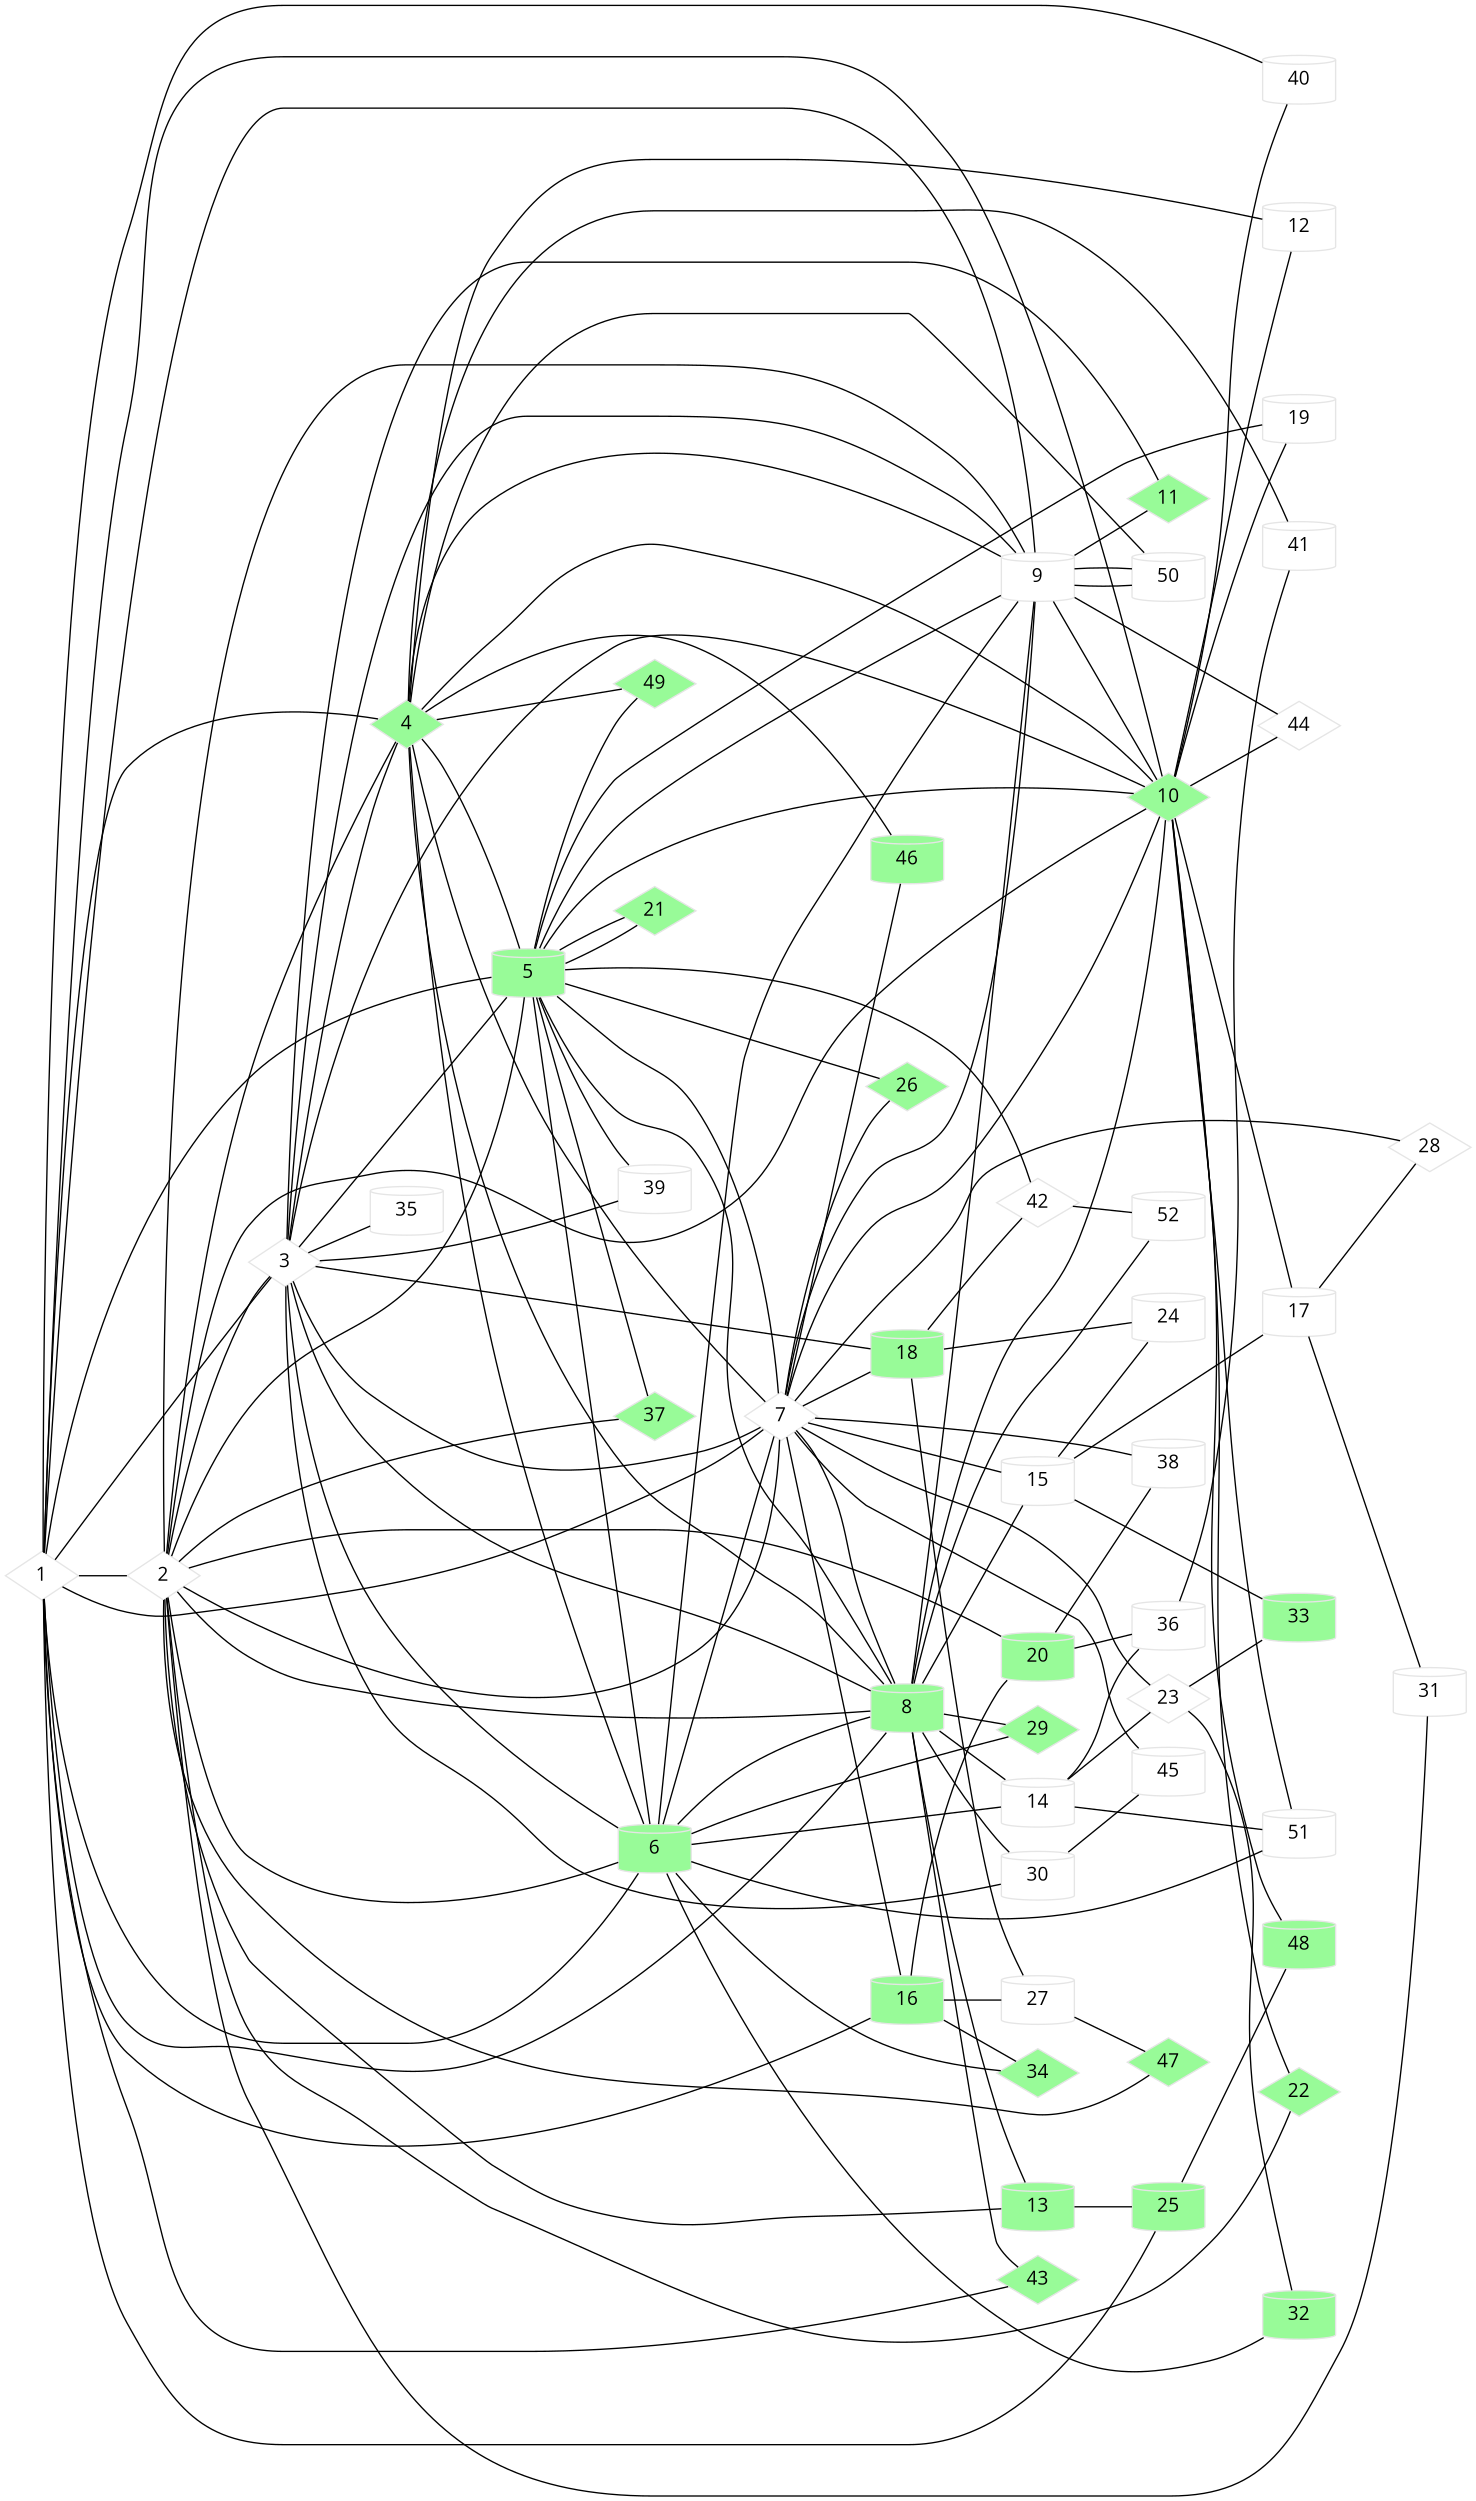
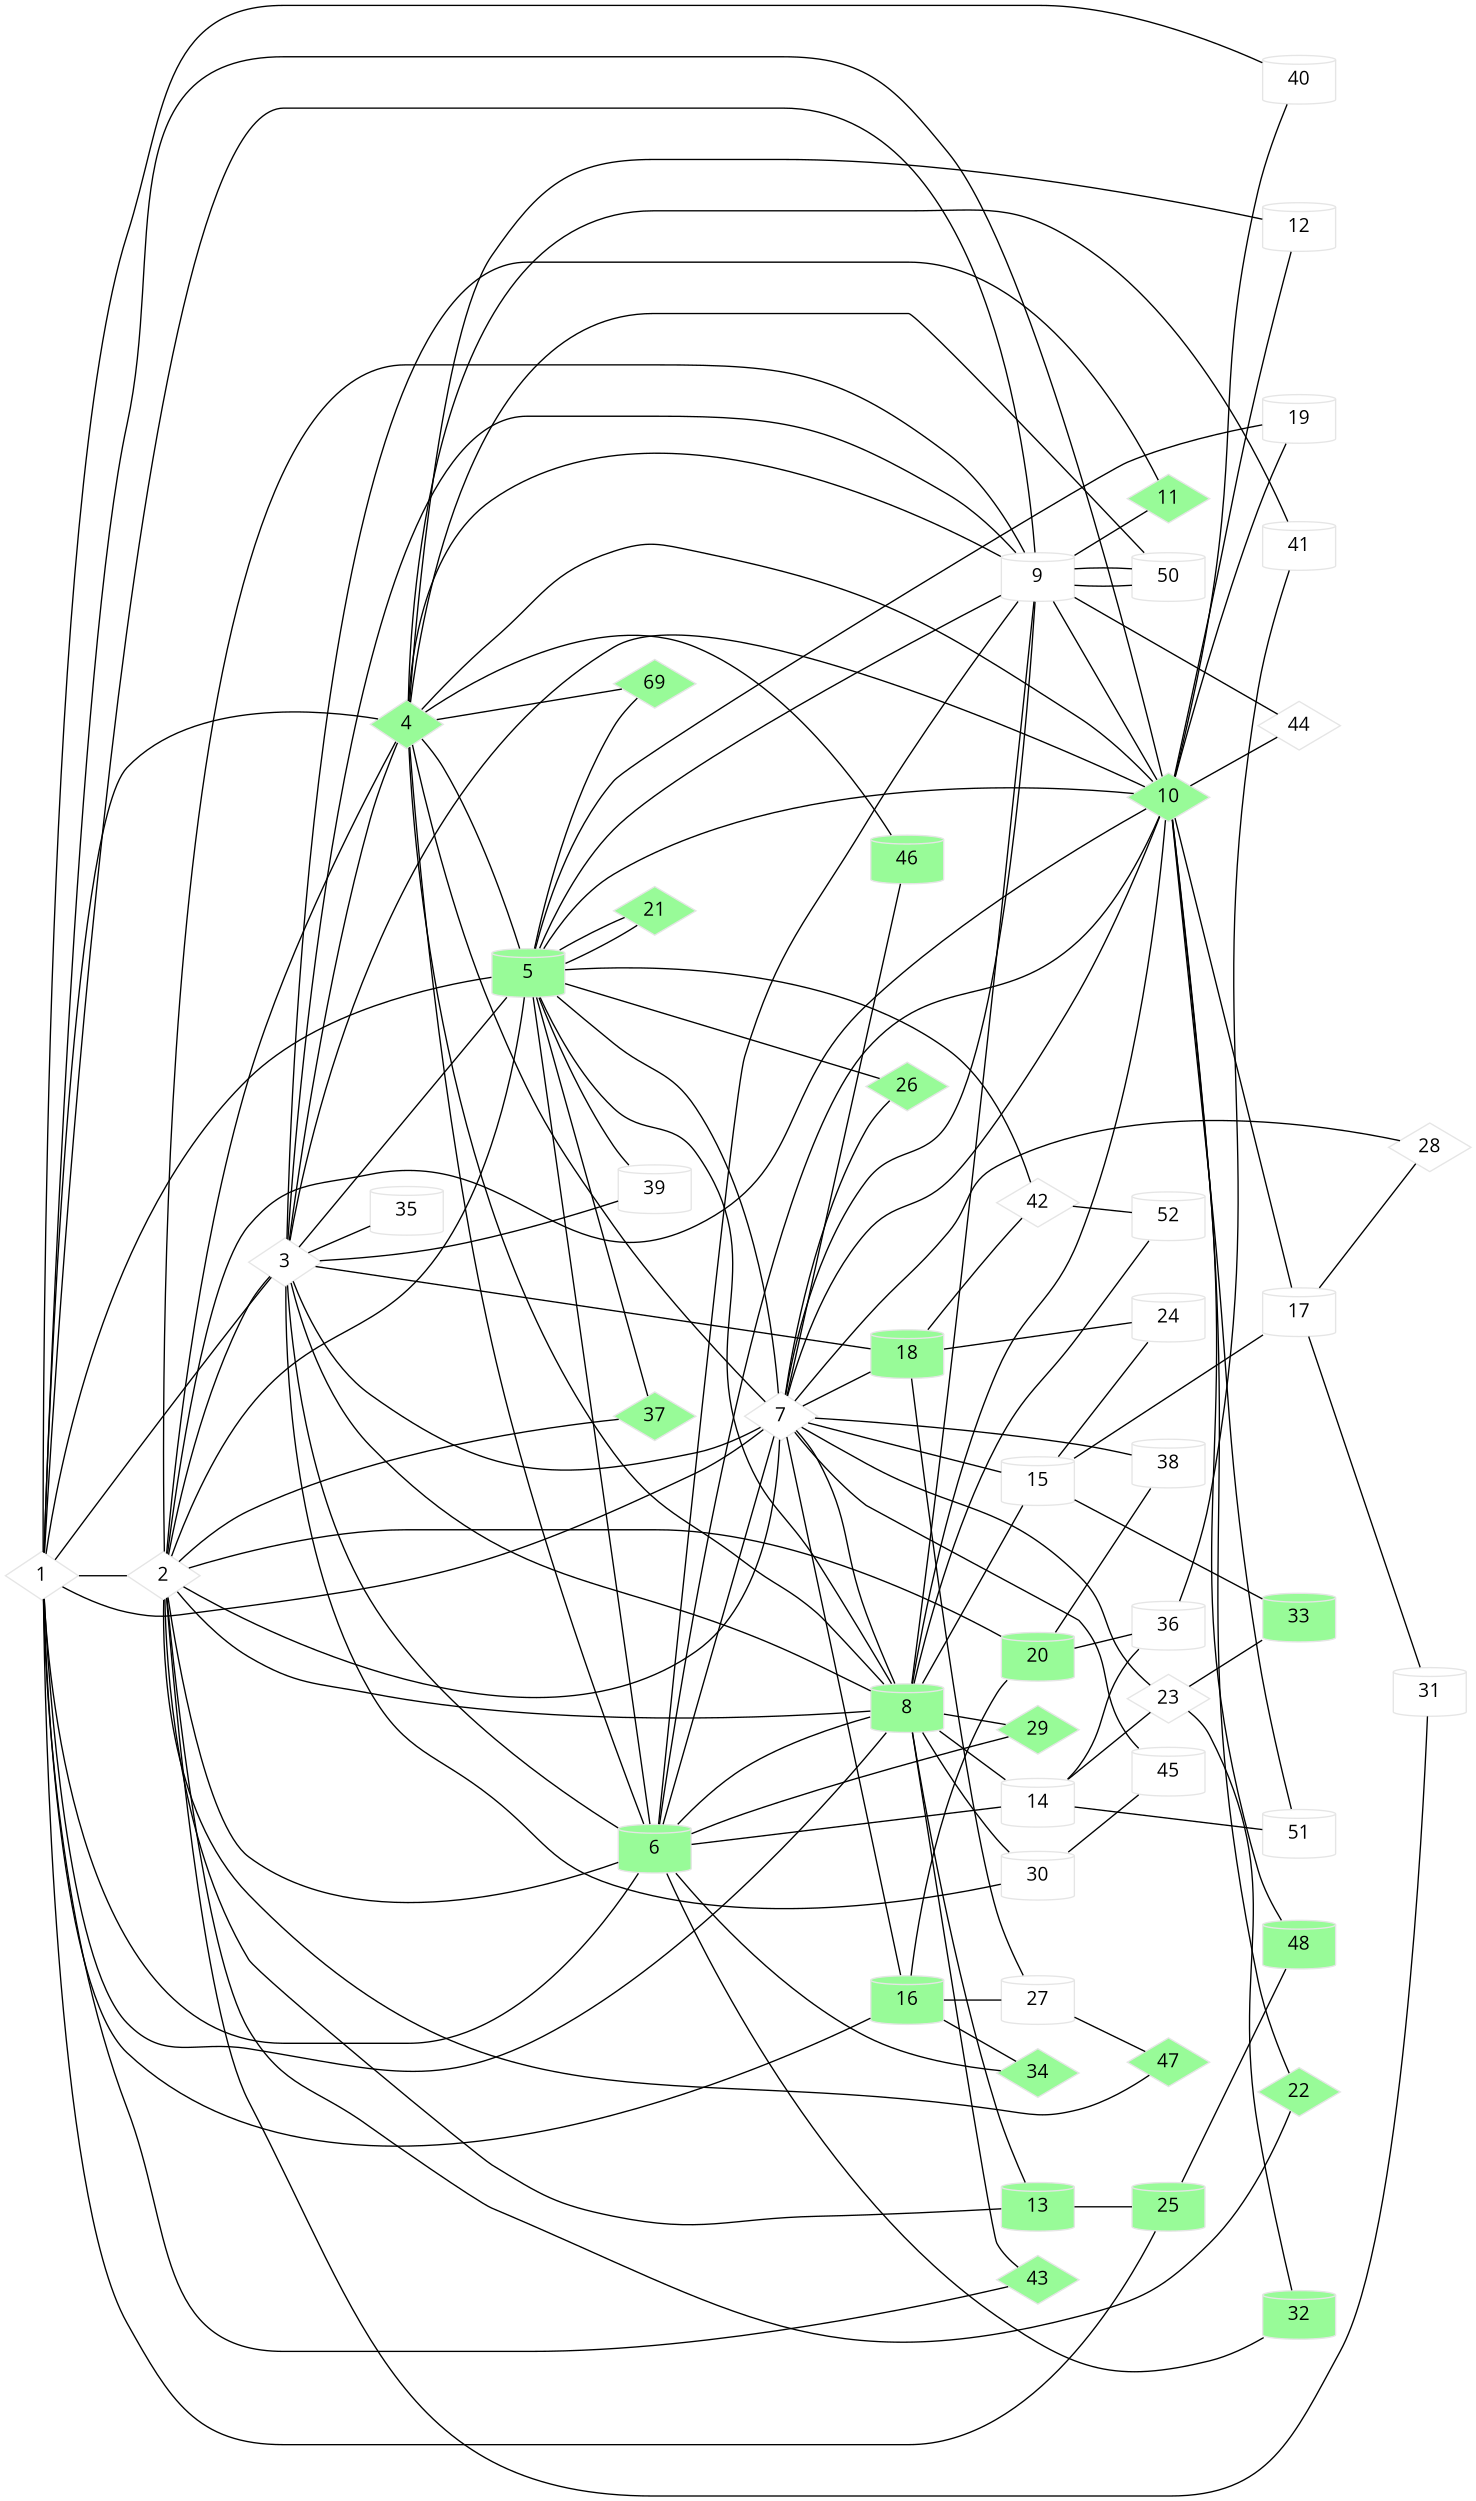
(655, 684) -> (655, 684)
(979, 1918) -> (781, 1238)
